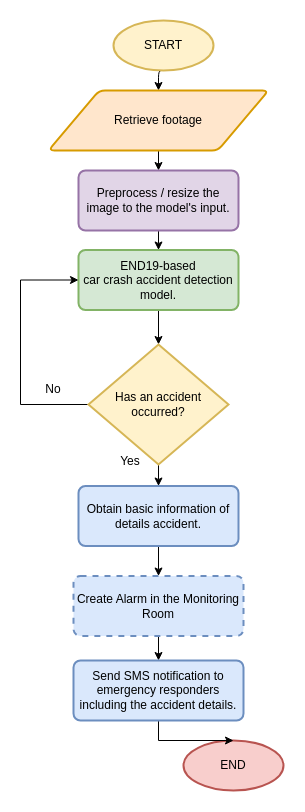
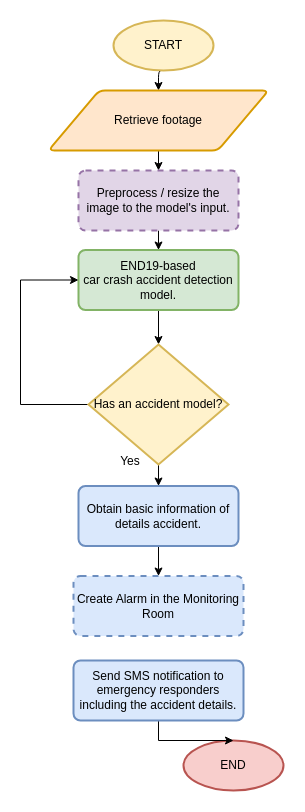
(159, 201) -> (159, 201)
(54, 390) -> none
(159, 405) -> (159, 405)
(159, 652) -> none
